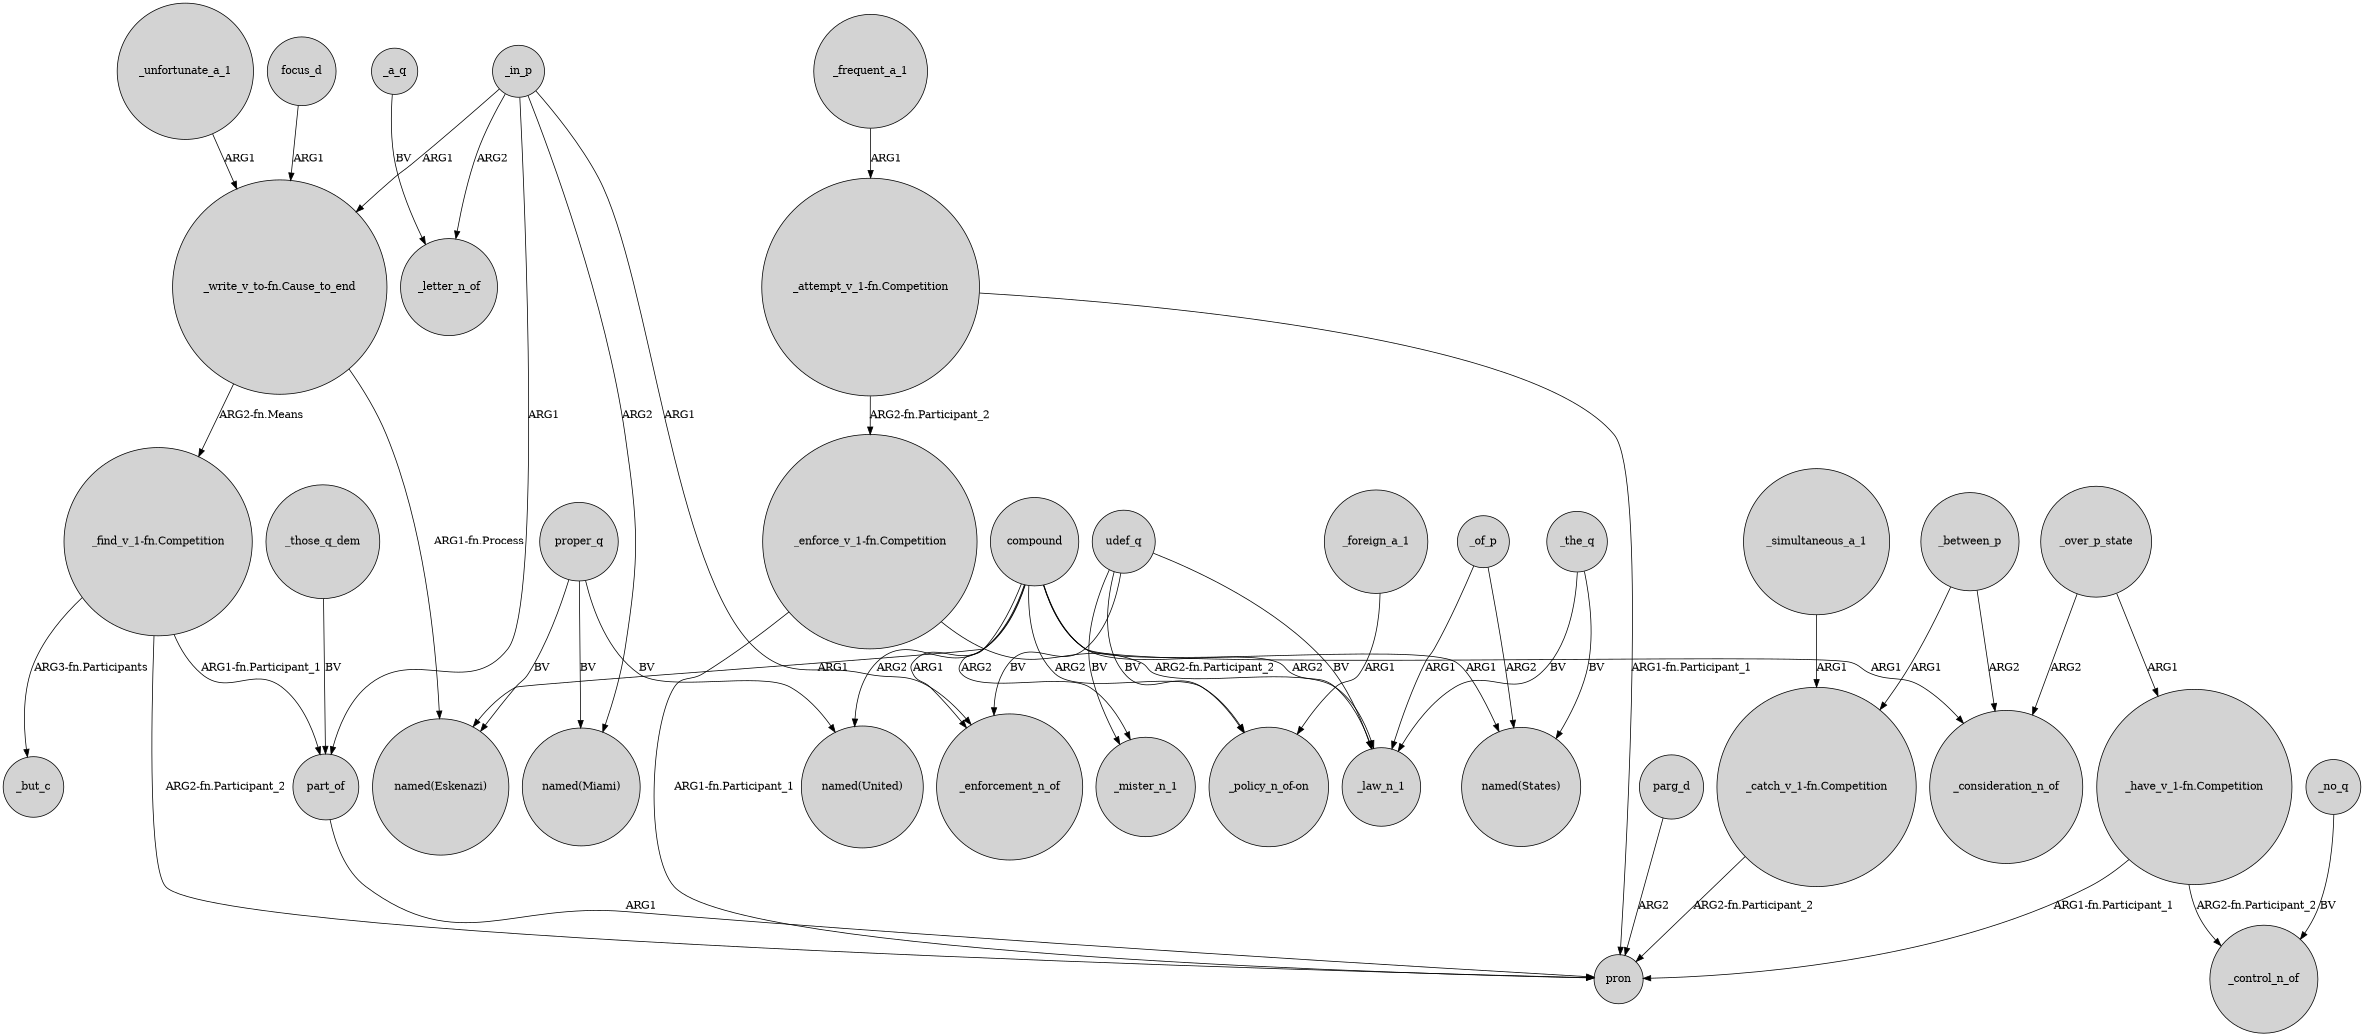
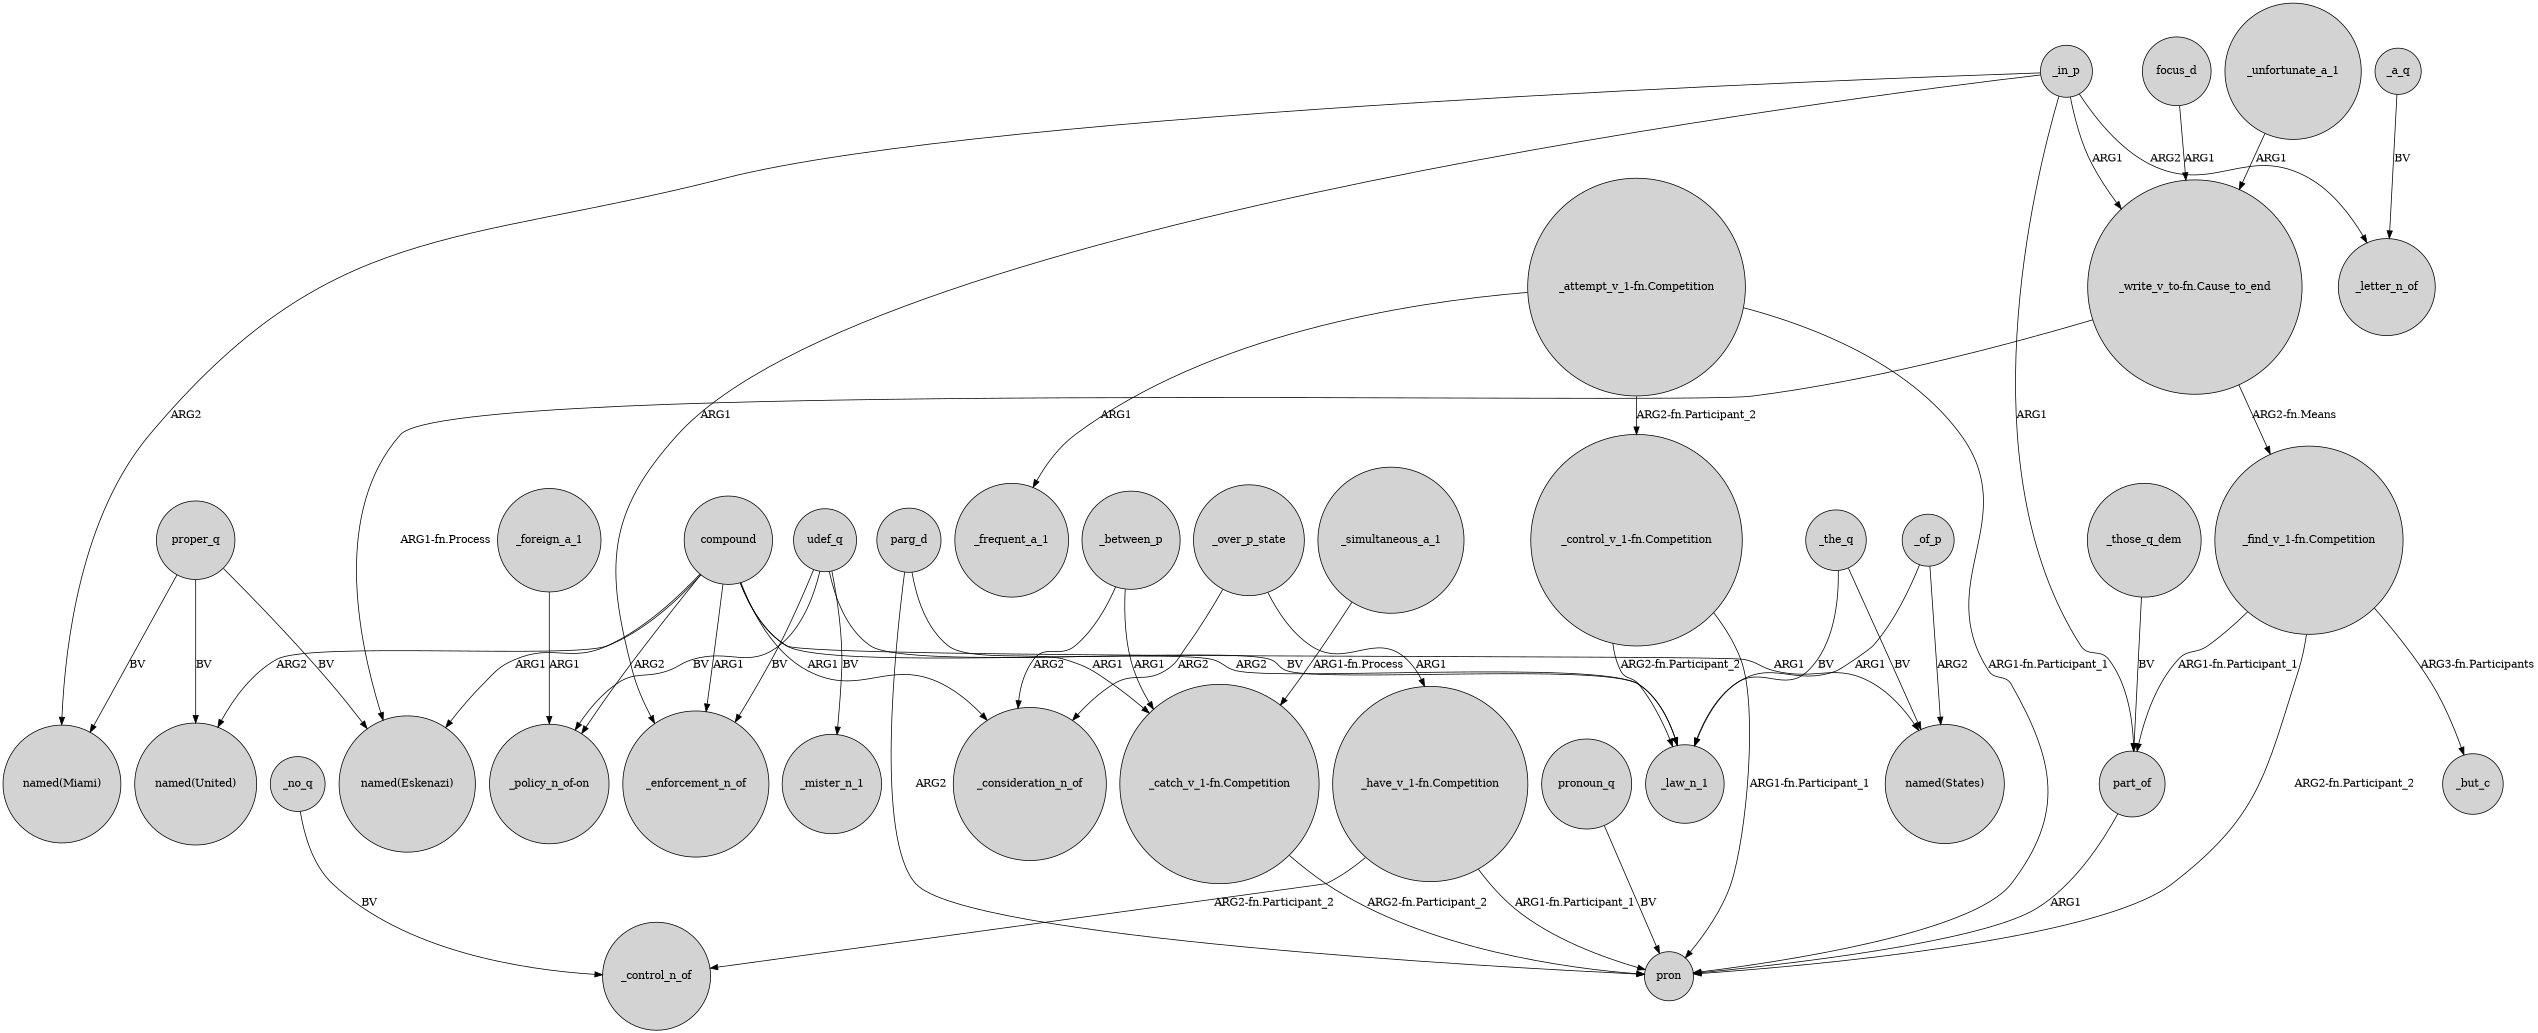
(871, 149) -> (1263, 343)
(870, 542) -> (1637, 540)
none -> (953, 648)
(1832, 668) -> (1358, 665)
(990, 683) -> none
none -> (1587, 784)
